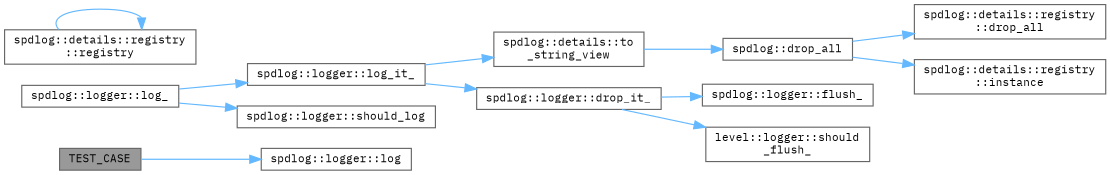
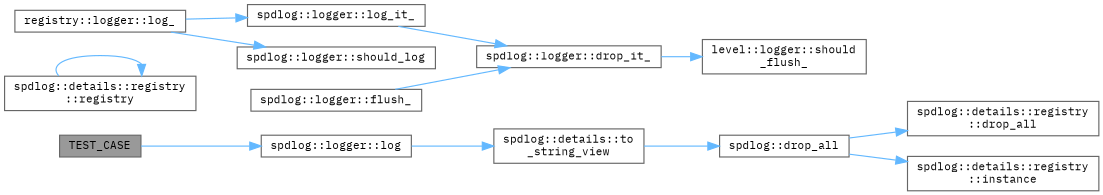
(454, 62) -> (447, 146)
(100, 96) -> (100, 21)
(676, 97) -> (447, 80)
